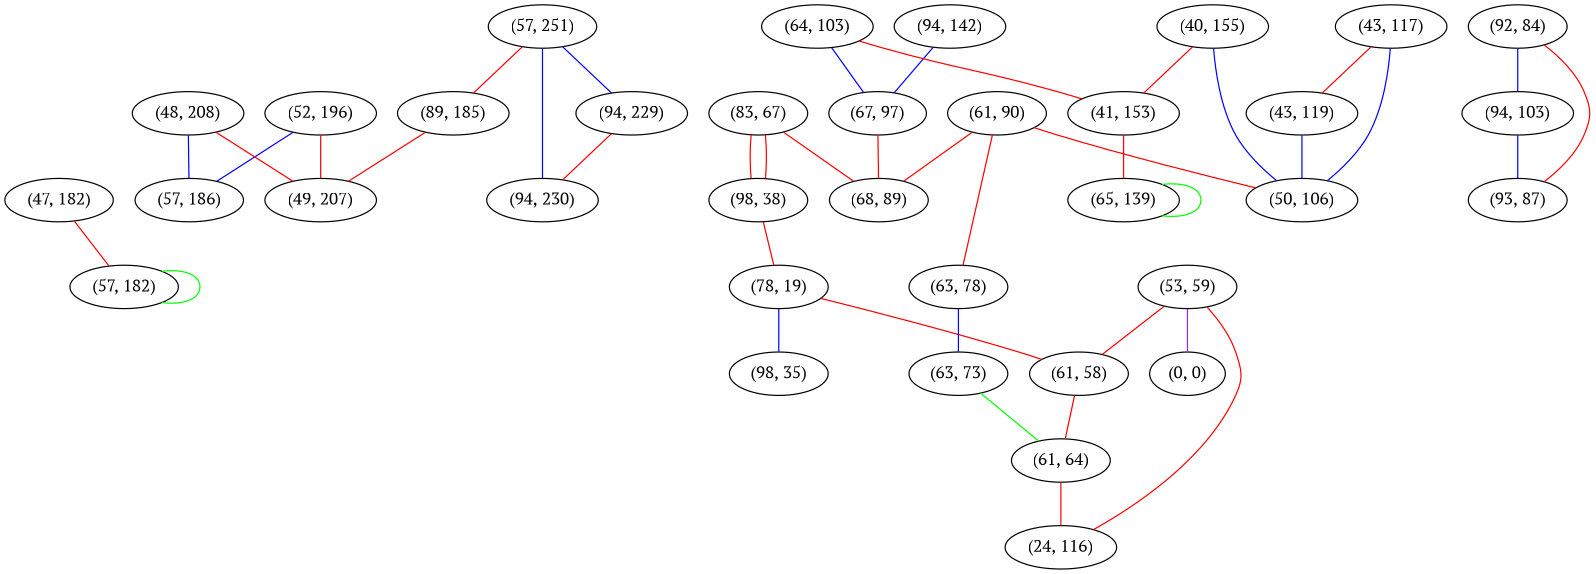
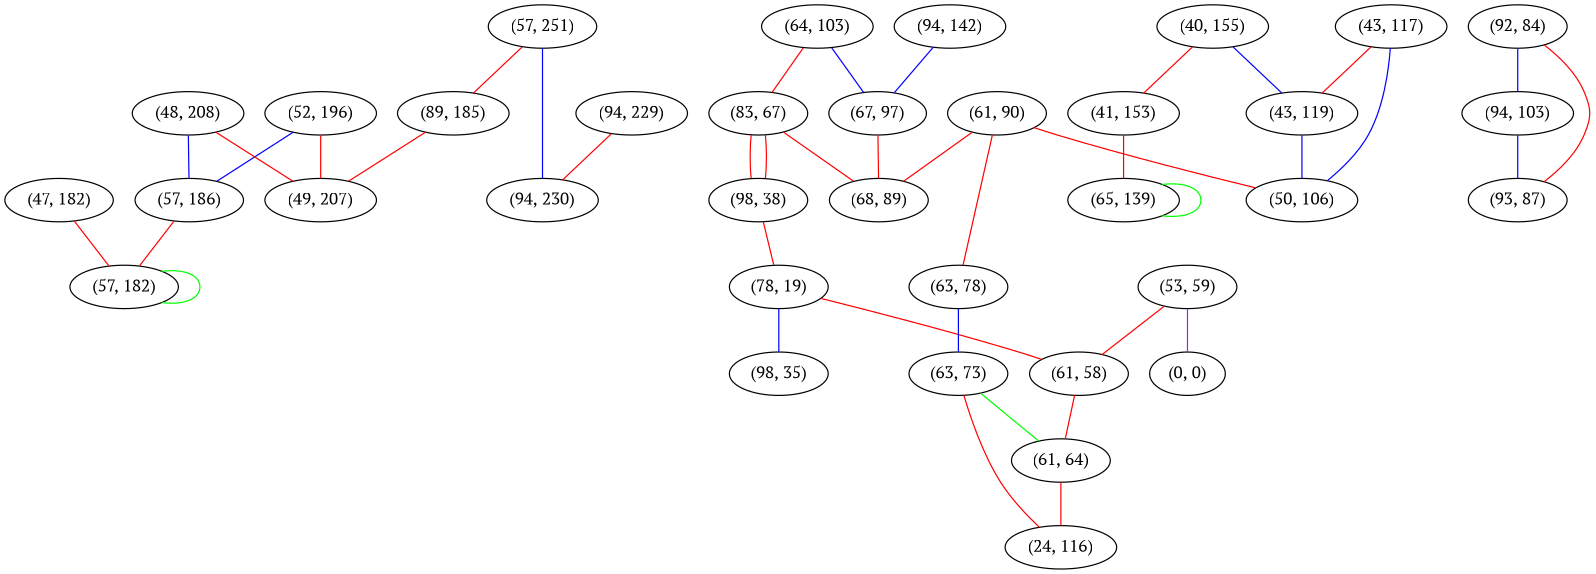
(587, 70) -> none
(970, 70) -> (788, 70)
(1230, 122) -> (1257, 70)
none -> (157, 244)
(1209, 438) -> (992, 467)
